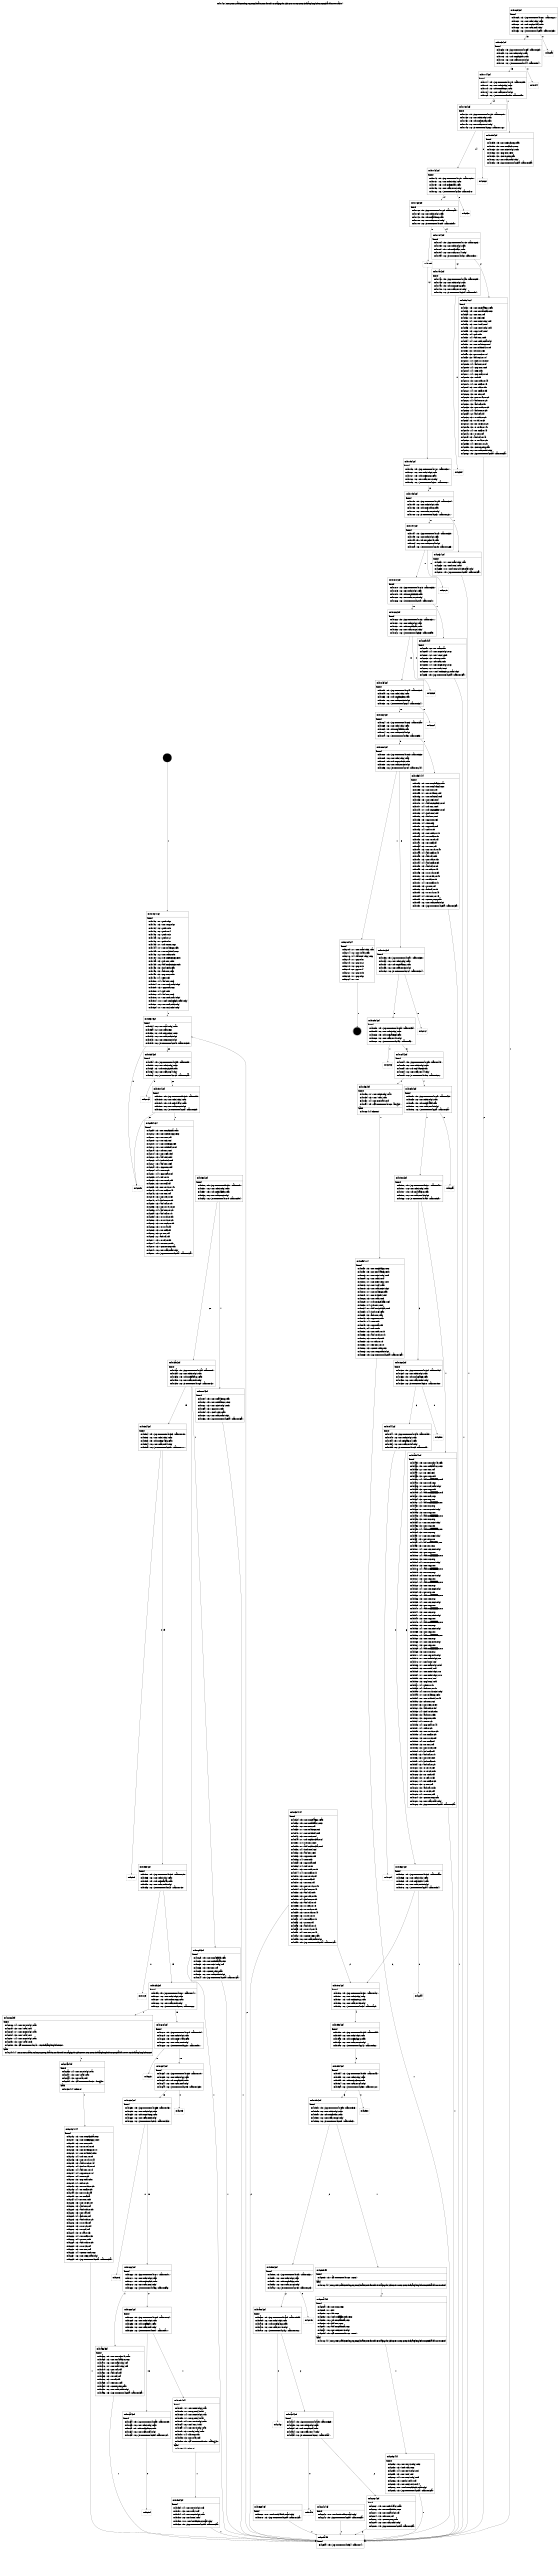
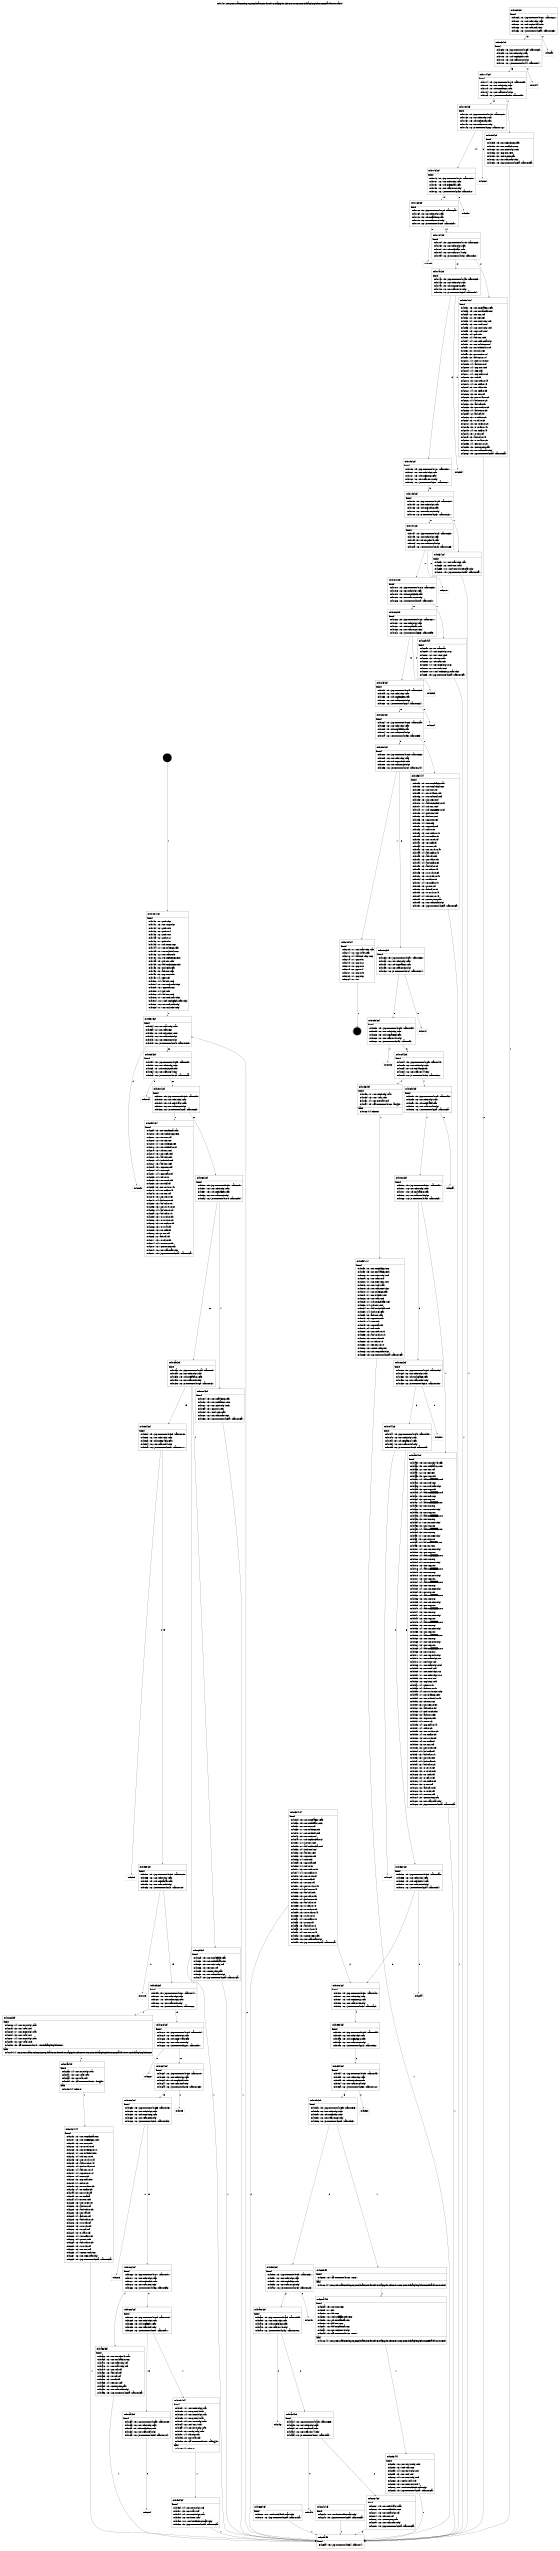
(428, 363) -> (438, 377)
(135, 1145) -> (205, 1142)
